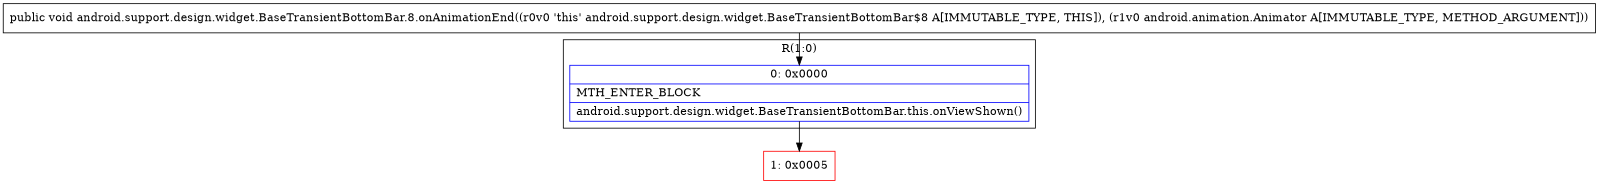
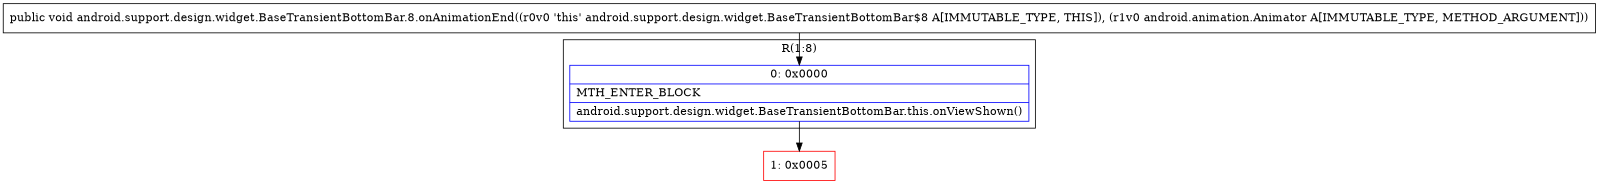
(799, 49) -> (799, 49)
